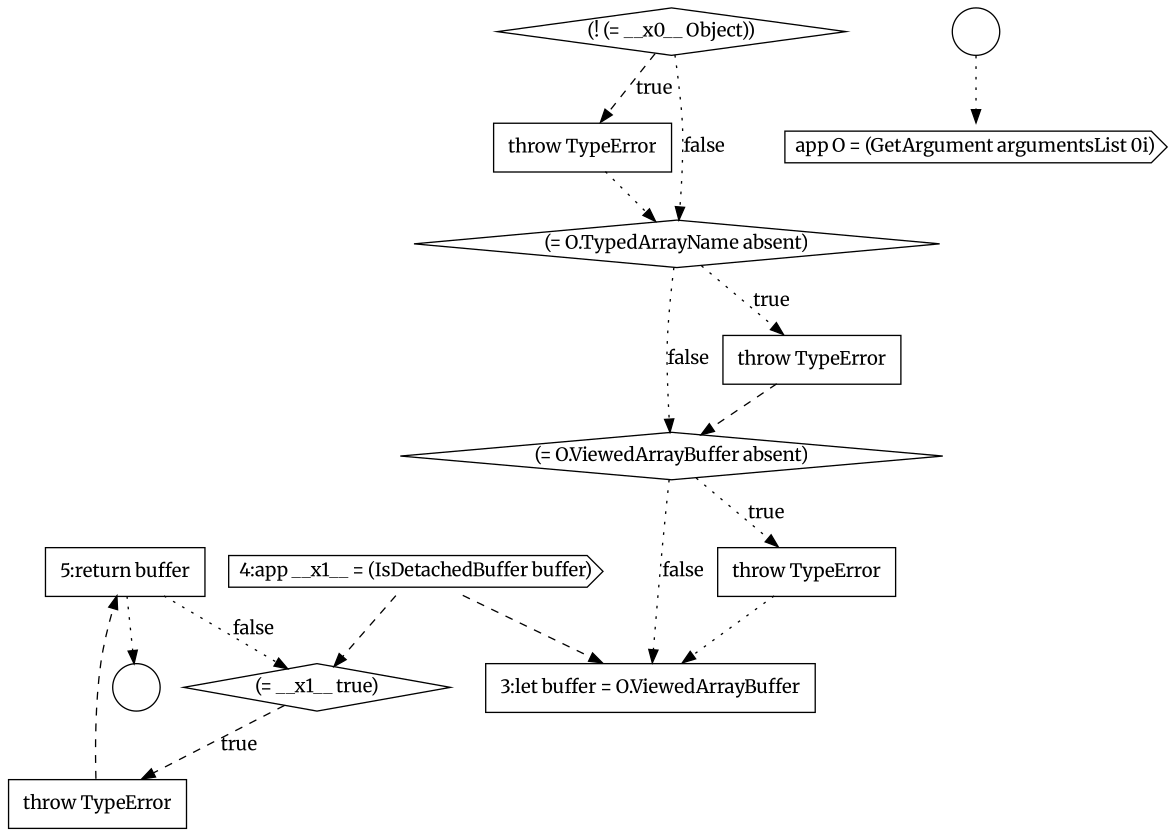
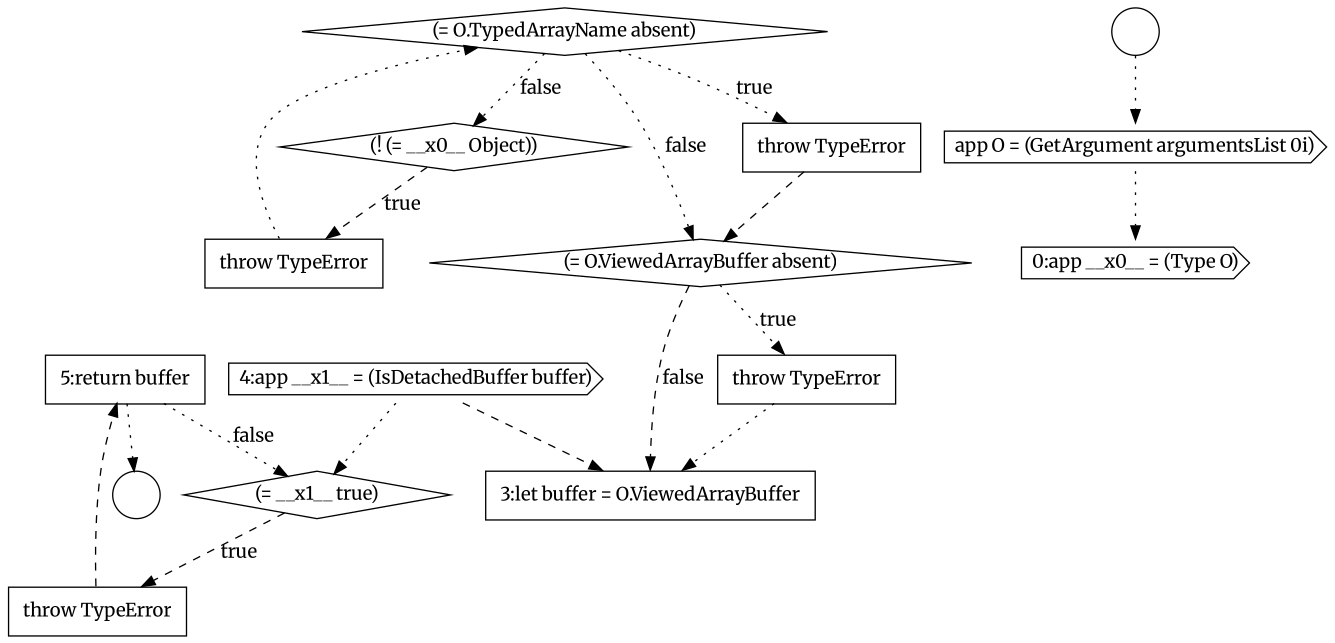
(683, 131) -> (514, 85)
none -> (1136, 263)
(661, 565) -> (659, 369)
(369, 626) -> (369, 434)
